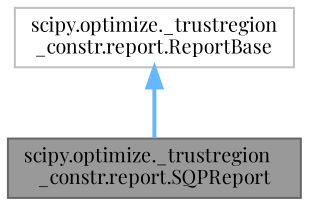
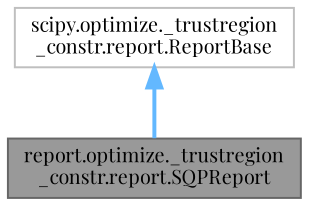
(154, 168) -> (154, 168)
